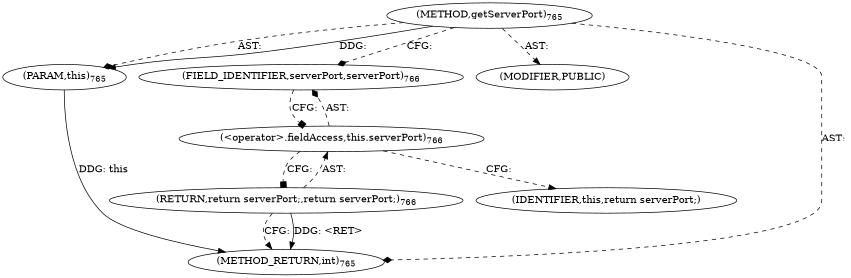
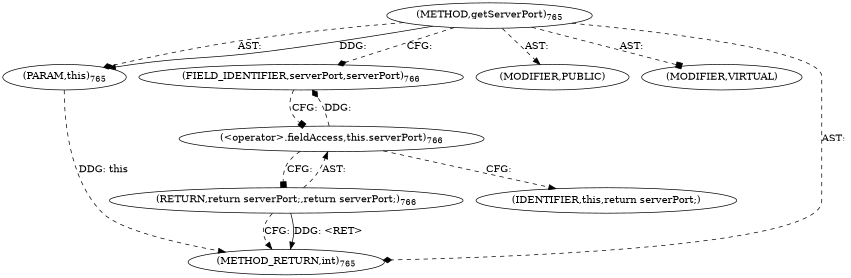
none -> (722, 77)
(339, 108) -> (339, 108)
(100, 209) -> (100, 209)
